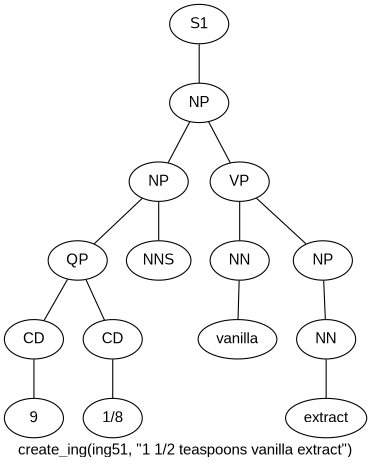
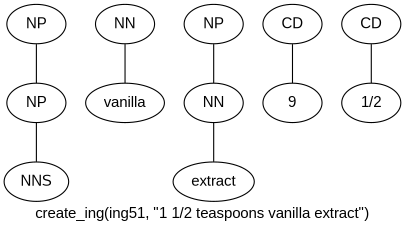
(199, 24) -> none
(240, 182) -> none
(78, 260) -> none
(113, 418) -> (371, 103)
